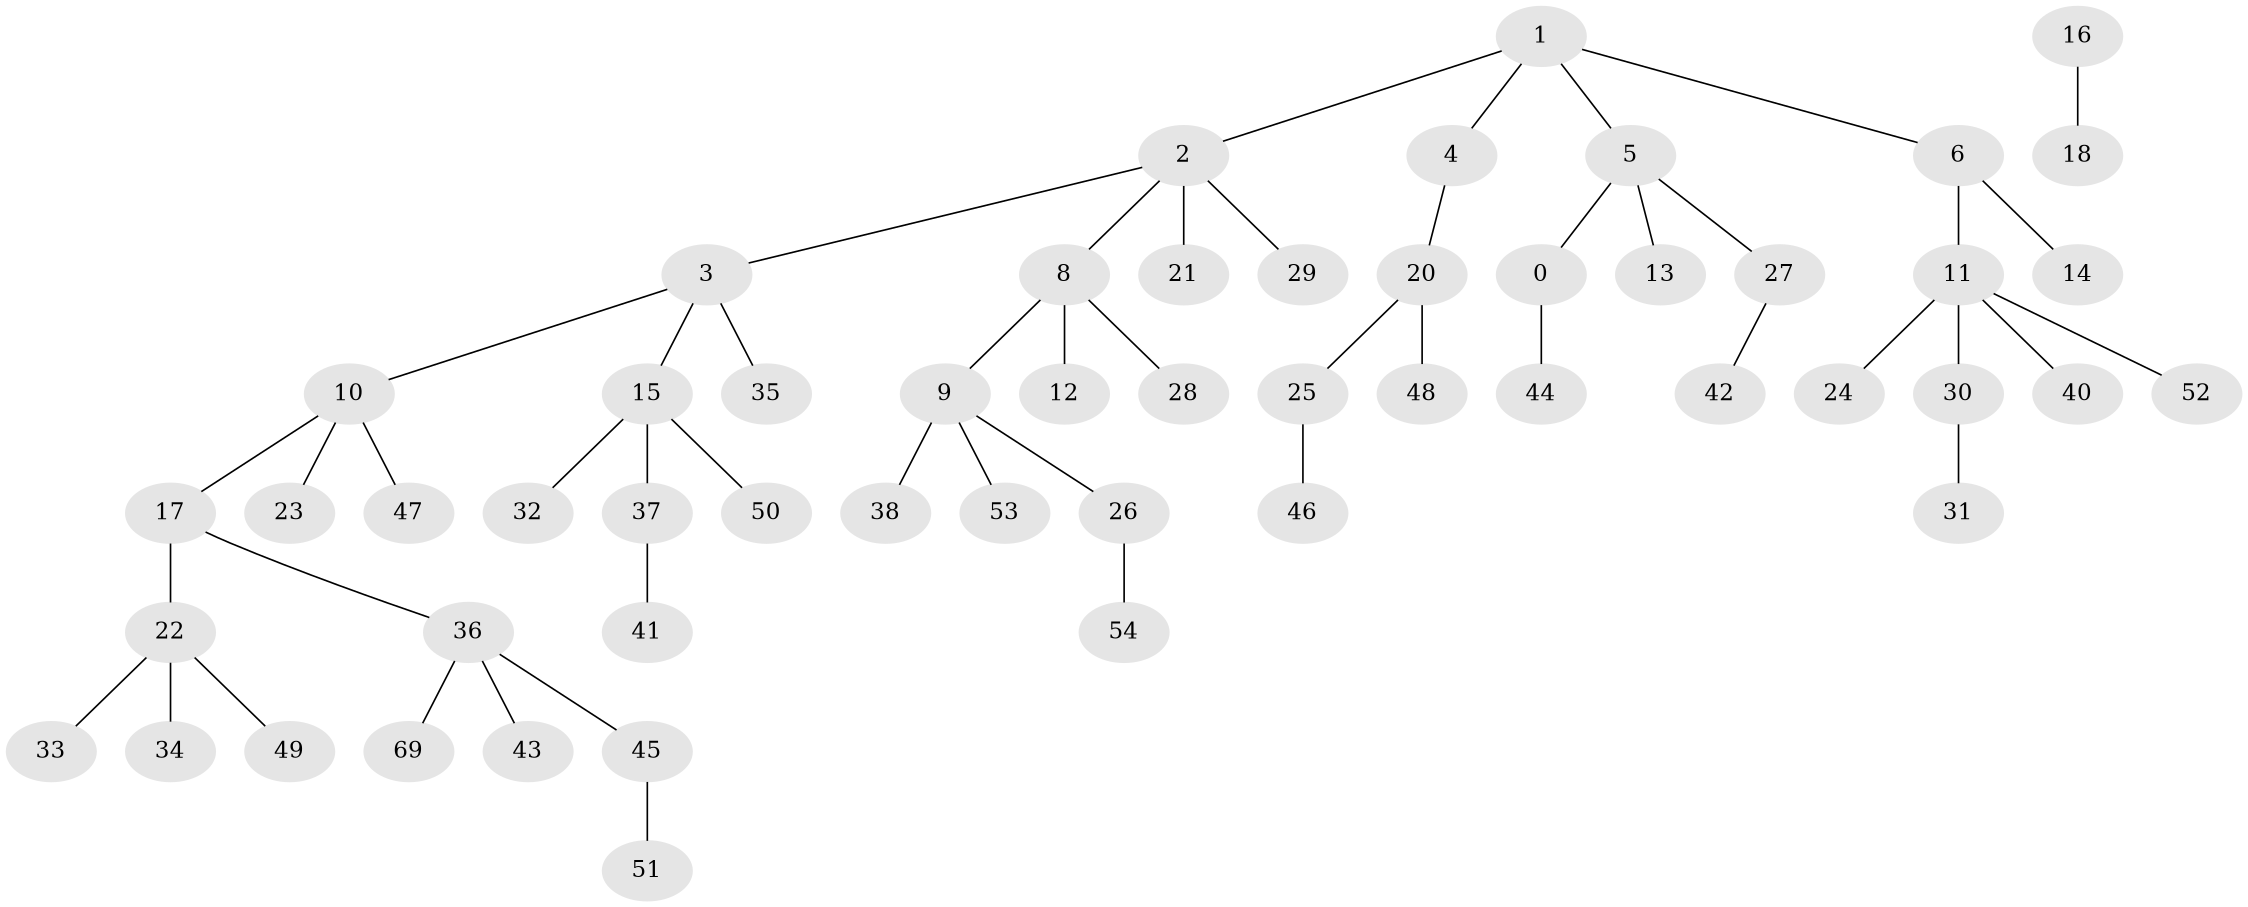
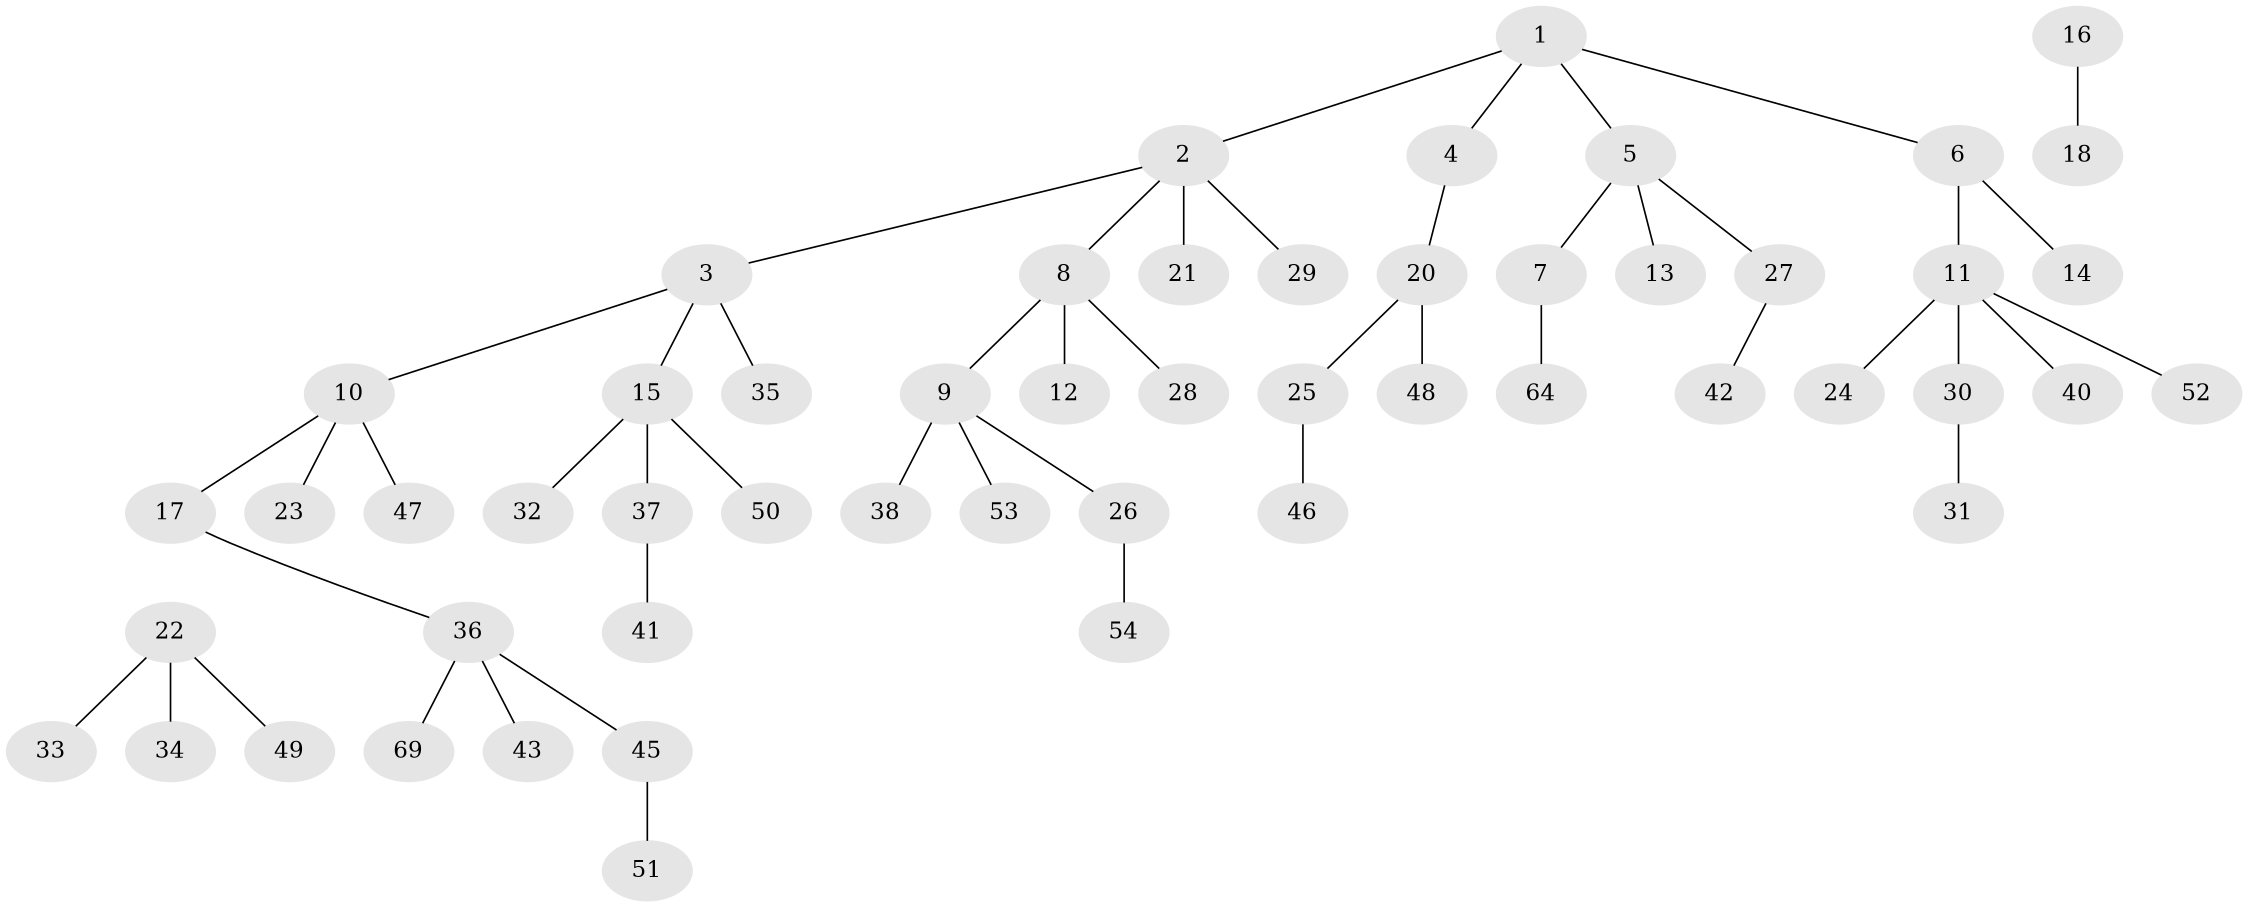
(1541, 275) -> (1541, 275)
(1541, 394) -> (1541, 394)
(171, 573) -> none
